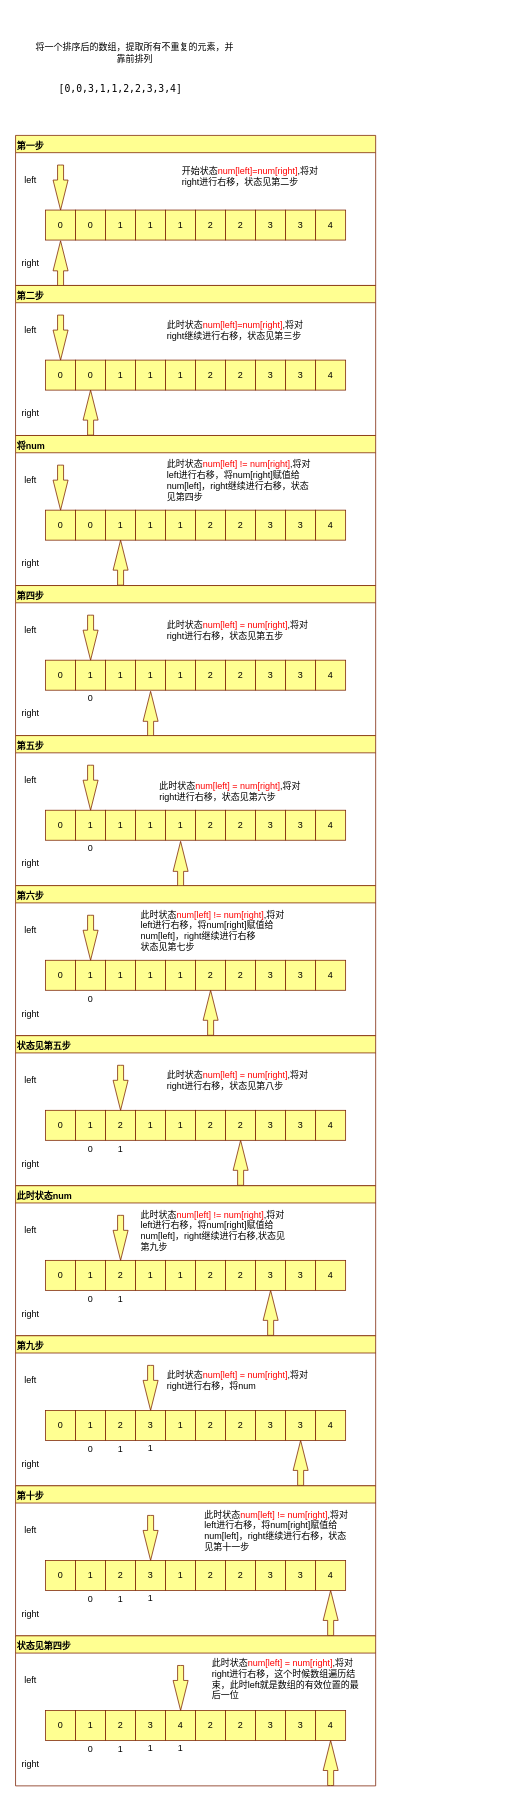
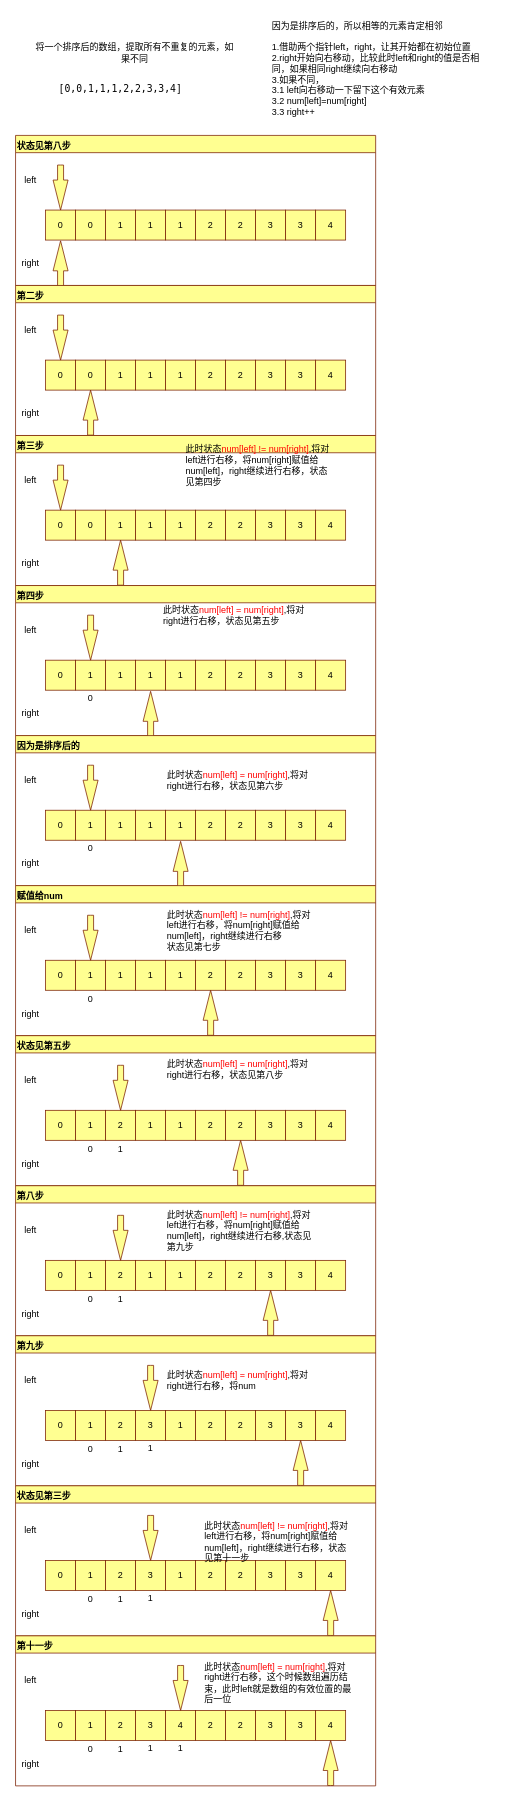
(135, 53) -> (135, 53)
none -> (383, 68)
(120, 94) -> (120, 94)
(30, 146) -> (44, 146)
(255, 176) -> none
(240, 330) -> none
(29, 446) -> (30, 446)
(240, 480) -> (259, 465)
(240, 630) -> (237, 615)
(30, 746) -> (48, 746)
(233, 792) -> (240, 780)
(30, 896) -> (38, 896)
(214, 930) -> (240, 930)
(240, 1080) -> (240, 1069)
(42, 1196) -> (30, 1196)
(214, 1230) -> (240, 1230)
(30, 1496) -> (44, 1496)
(278, 1530) -> (278, 1542)
(44, 1646) -> (35, 1646)
(285, 1679) -> (278, 1682)
